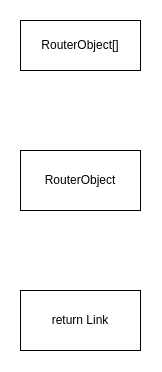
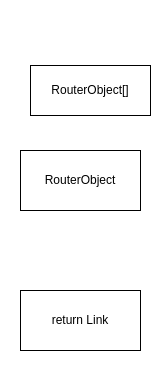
(81, 46) -> (91, 91)
